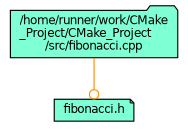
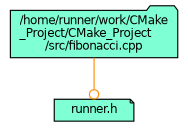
(94, 110) -> (94, 110)
